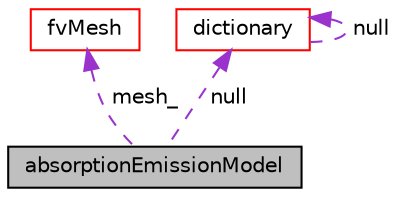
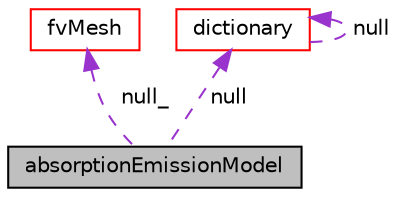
(143, 98) -> (143, 98)
